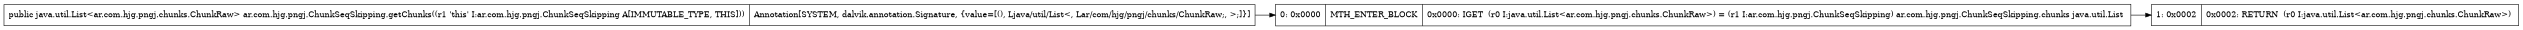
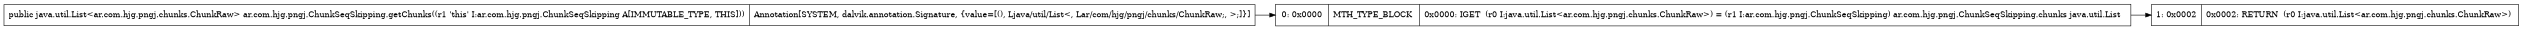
(1374, 15) -> (1373, 15)
